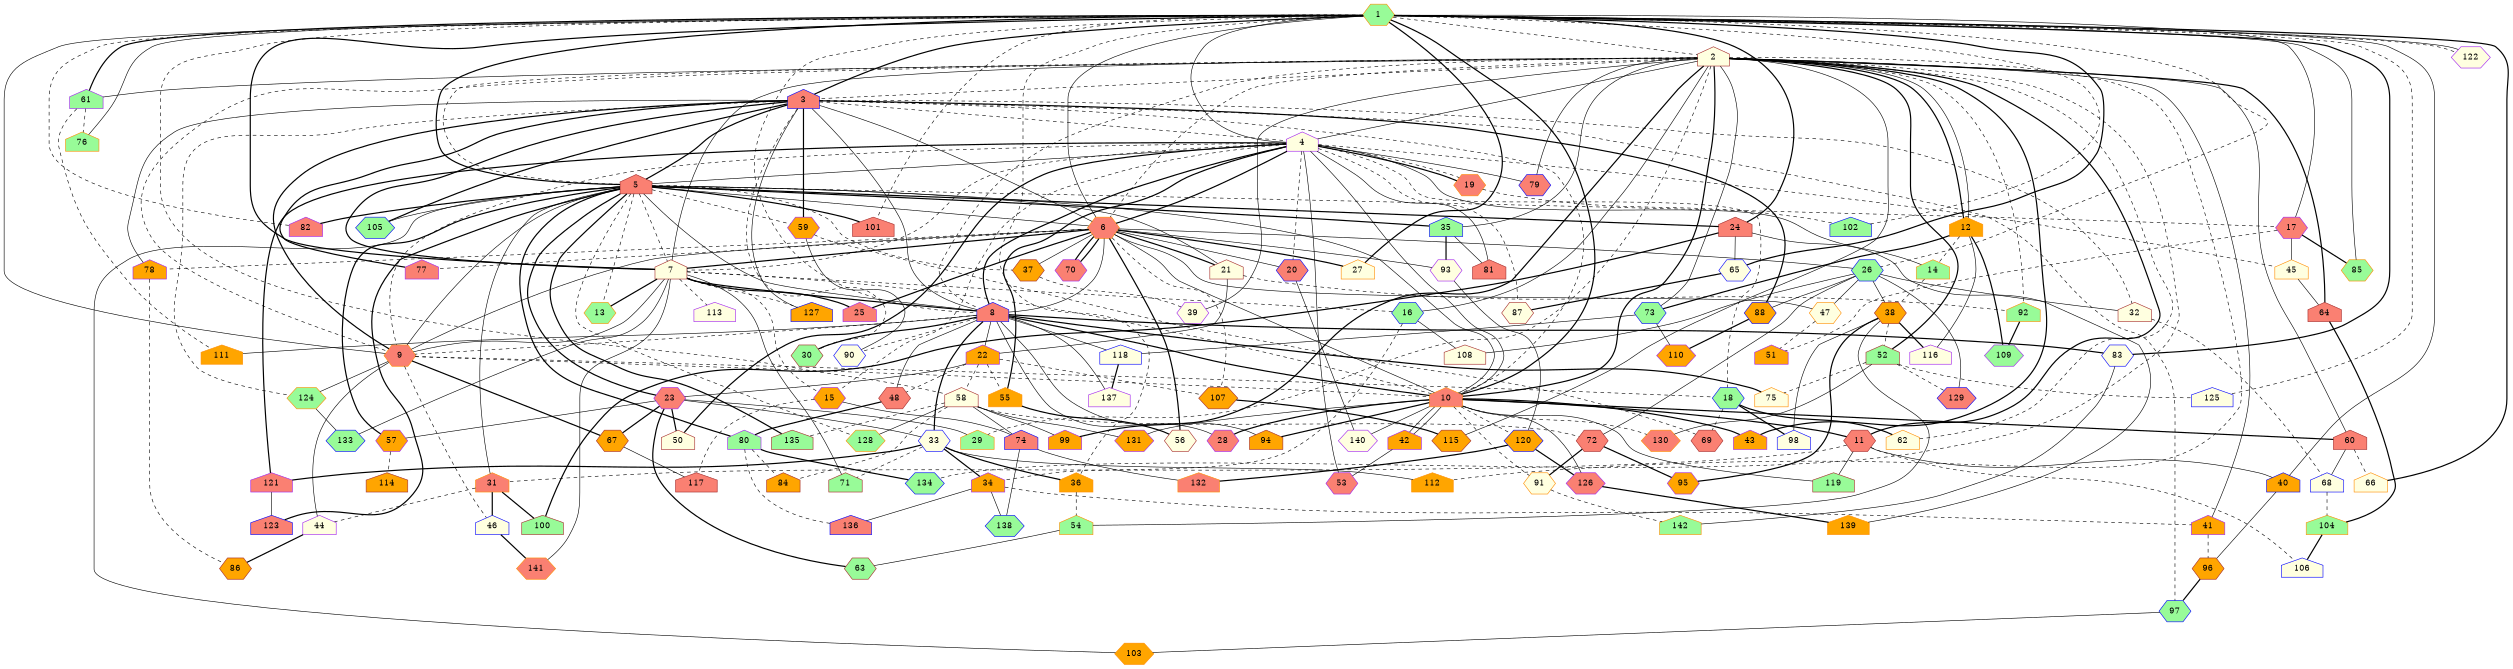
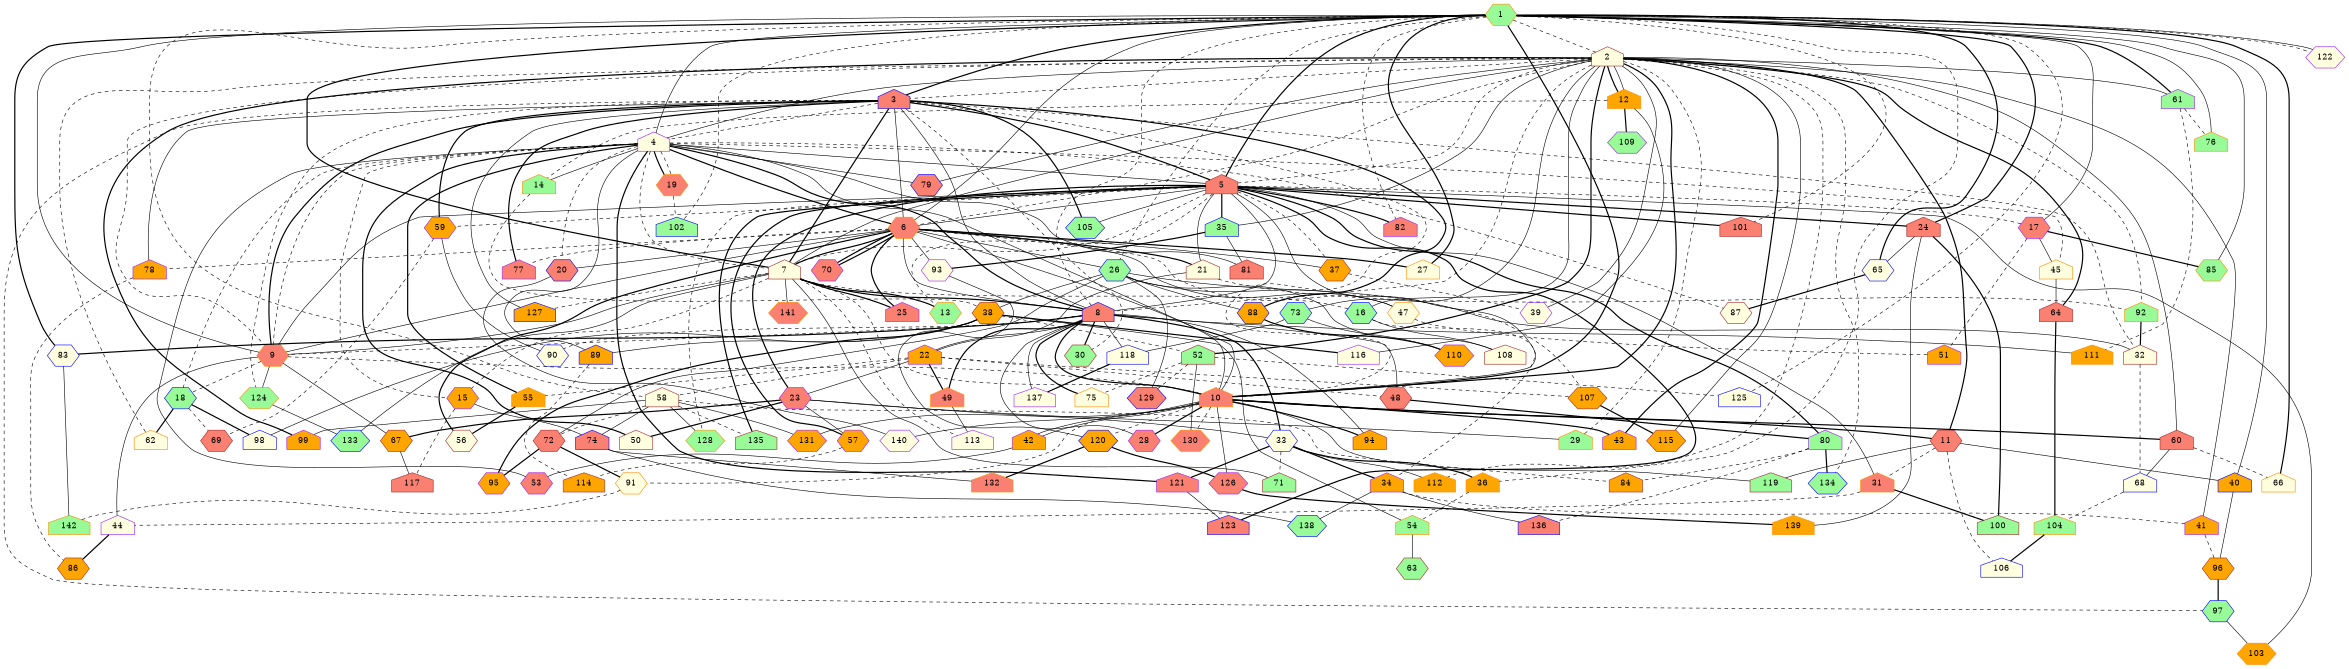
(1806, 270) -> none
(2014, 333) -> (2141, 330)
none -> (596, 356)
(506, 398) -> (335, 398)
none -> (947, 398)
(710, 525) -> none
(492, 526) -> none
